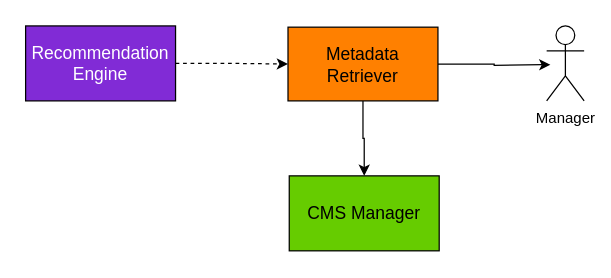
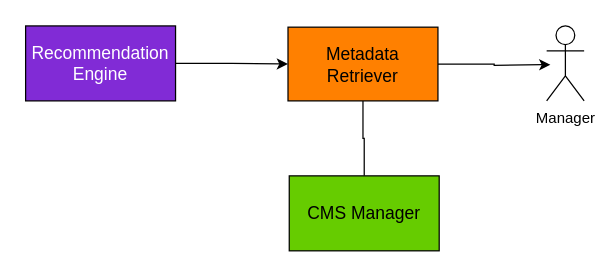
(228, 63) -> (228, 63)
(364, 166) -> (364, 170)
